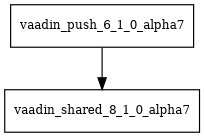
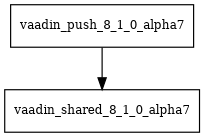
(102, 26) -> (102, 26)
